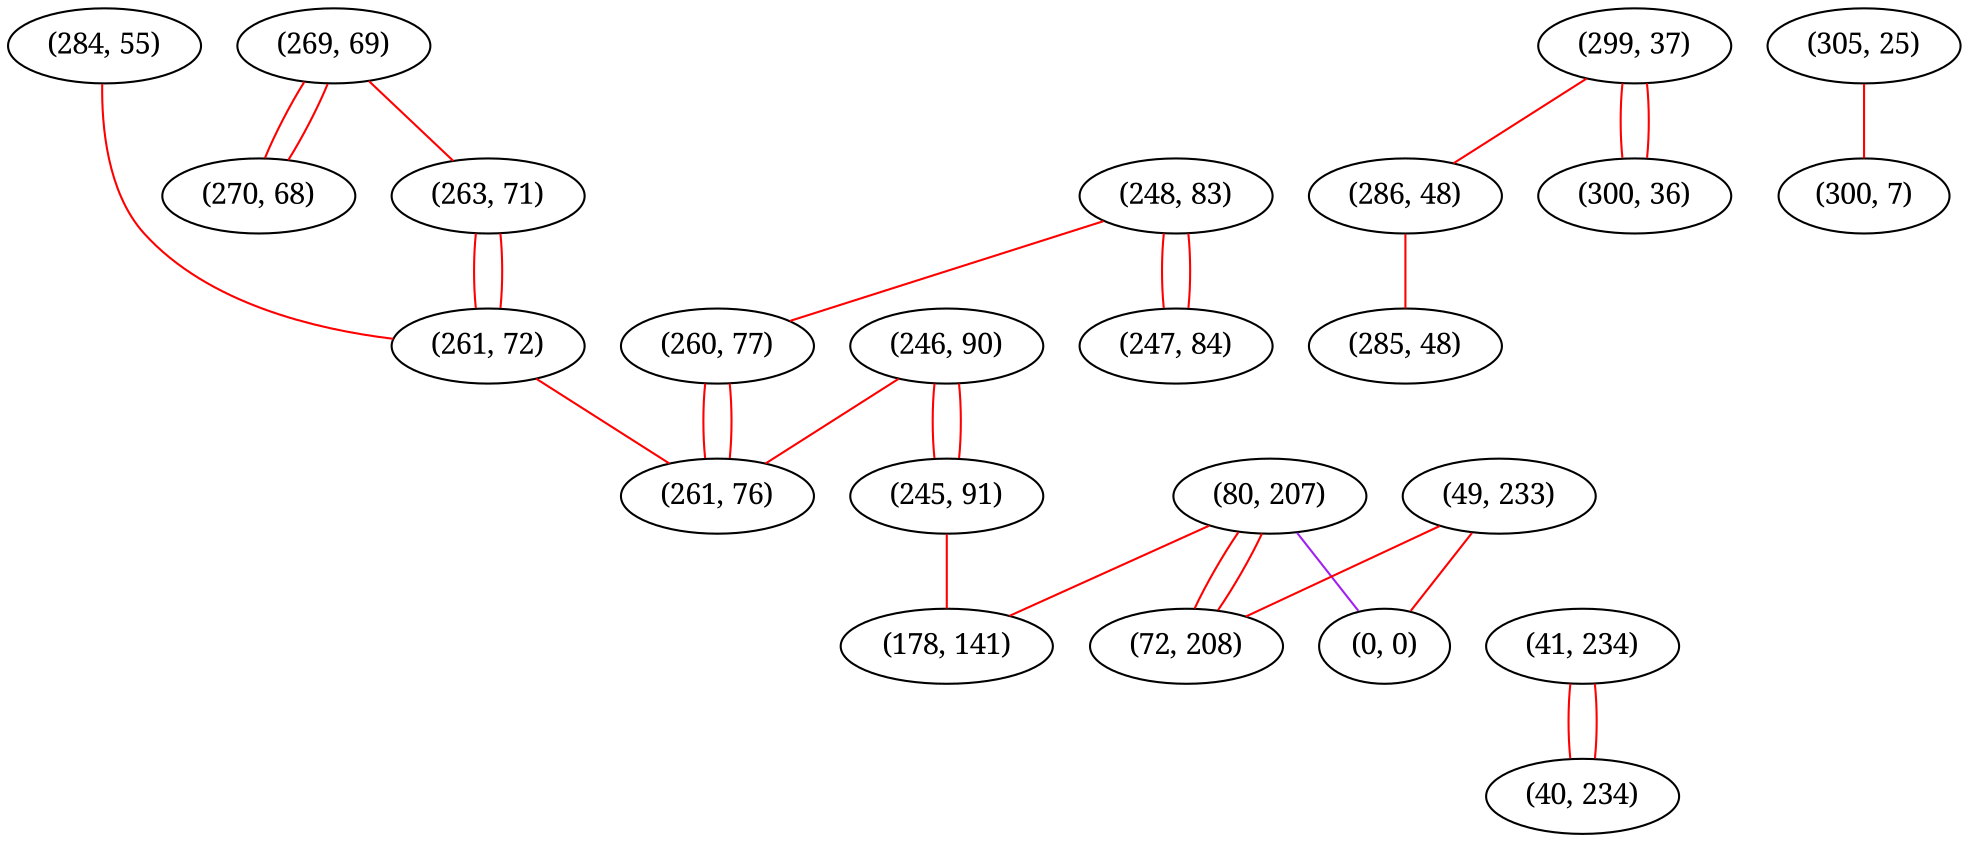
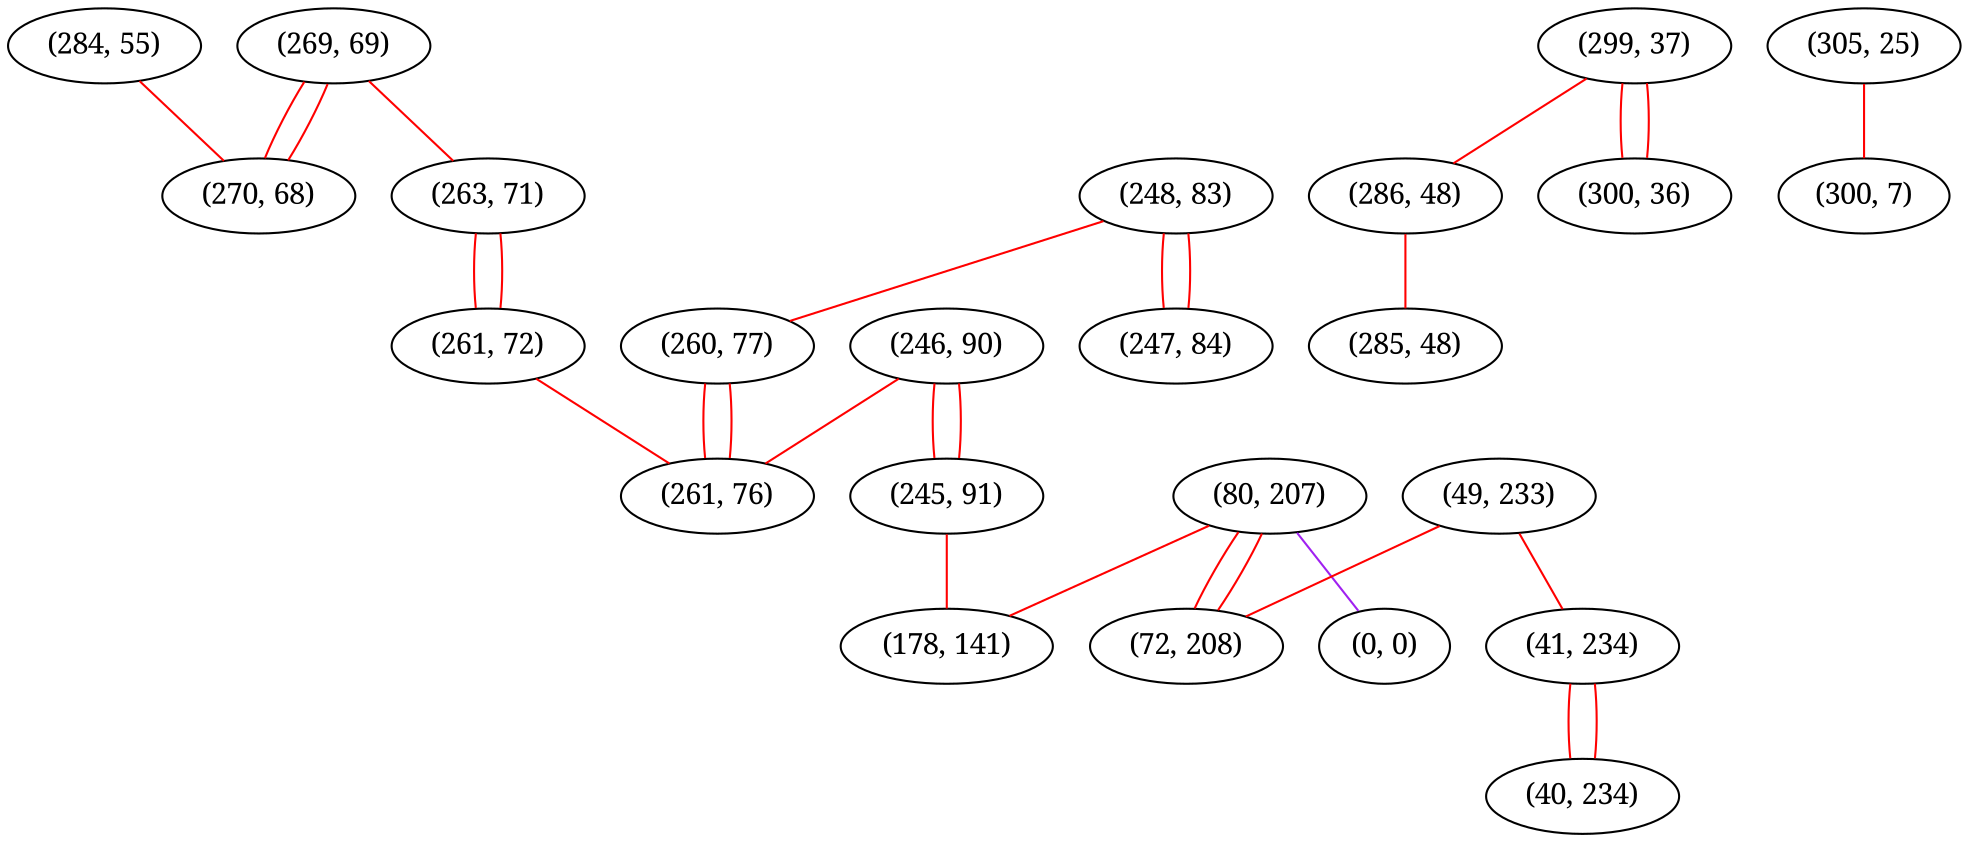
(189, 271) -> (182, 121)
(1441, 572) -> (1541, 571)
